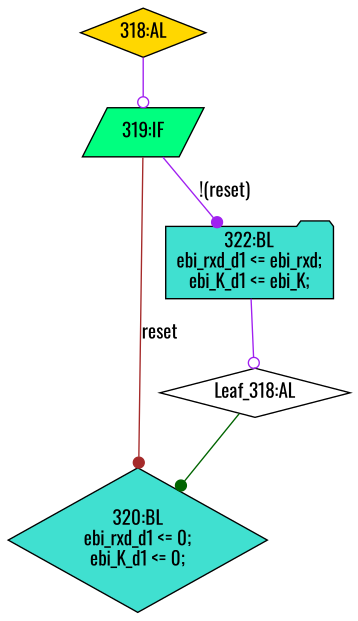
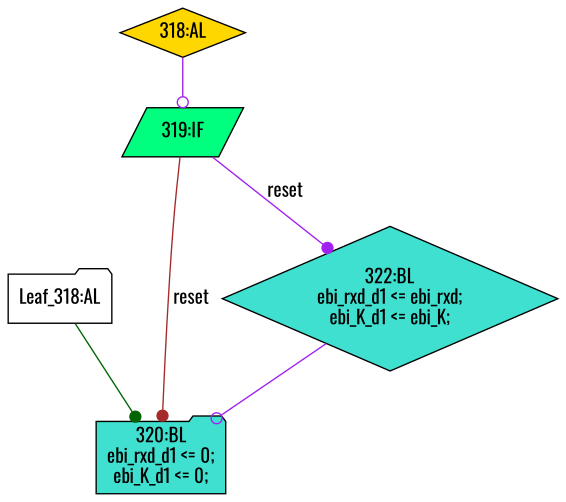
(225, 192) -> (286, 192)
(250, 263) -> (390, 299)
(252, 328) -> (274, 379)
(255, 393) -> (60, 299)
(138, 540) -> (161, 458)
